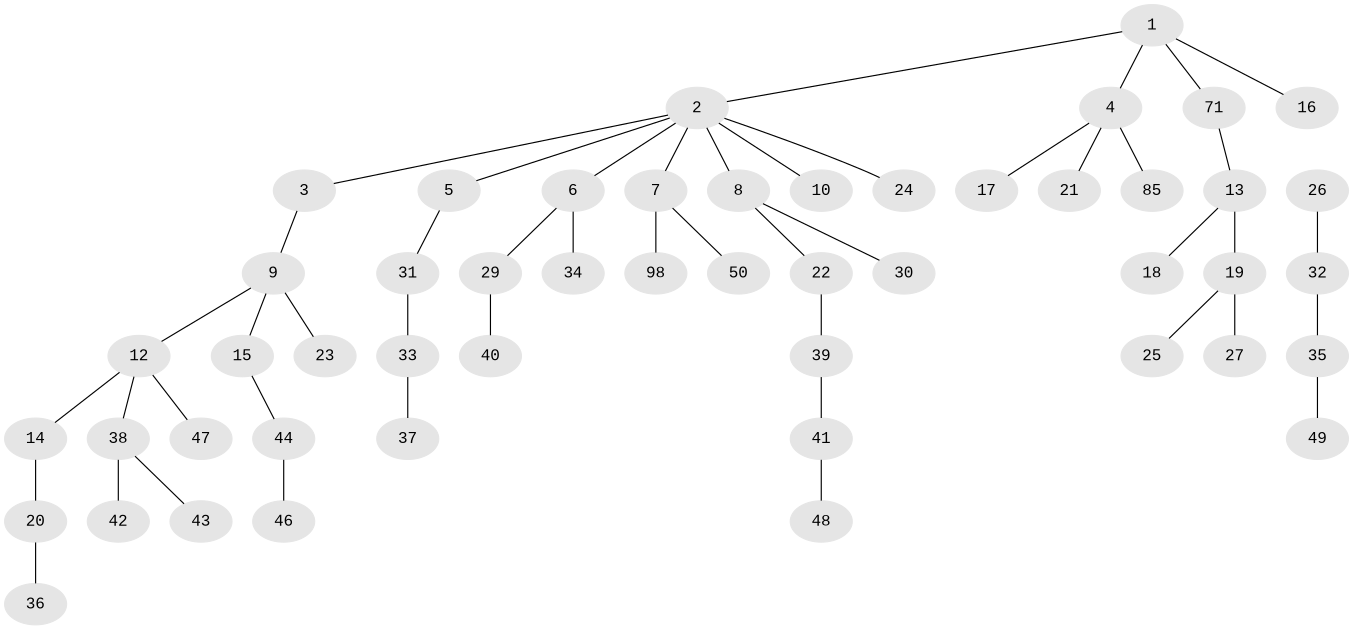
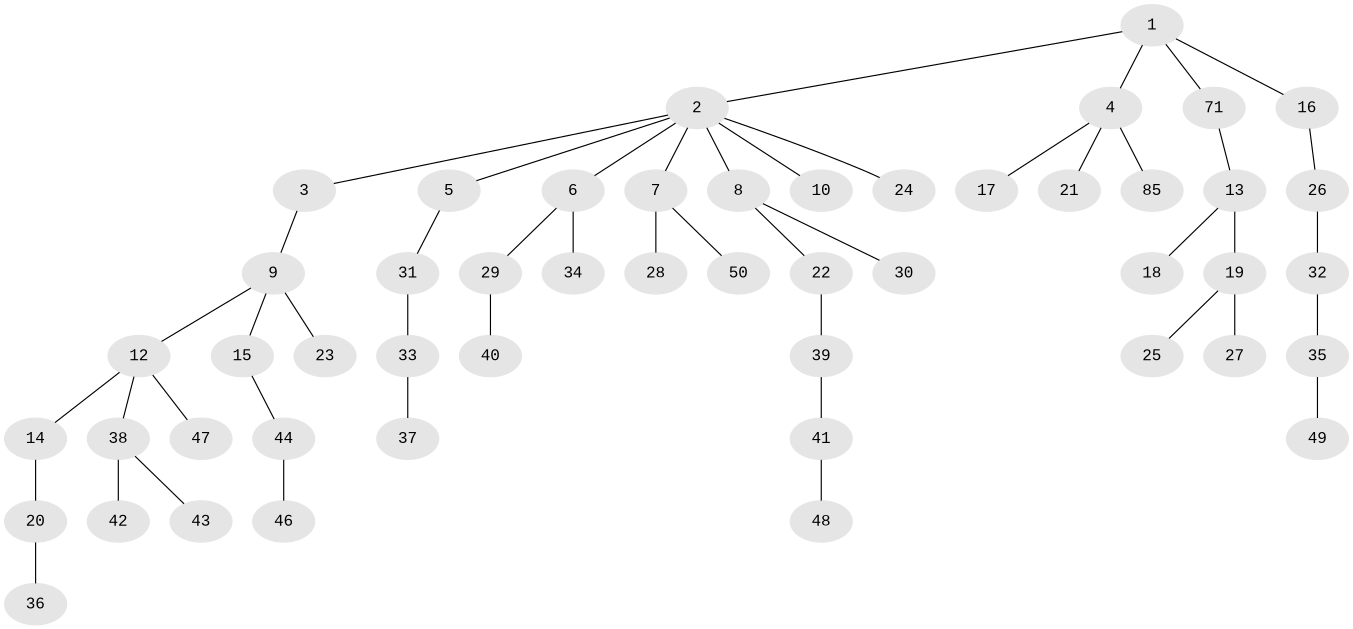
none -> (1312, 149)
(656, 273) -> (656, 273)
